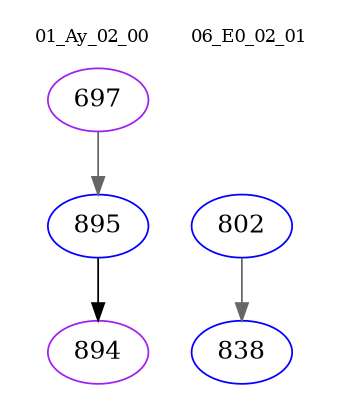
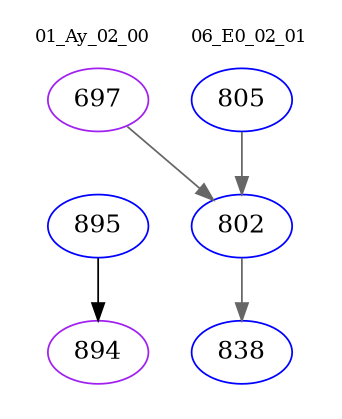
none -> (242, 100)
(98, 154) -> (151, 147)
